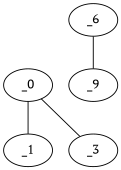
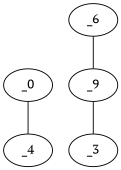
(61, 118) -> (93, 118)
(28, 150) -> (28, 150)
